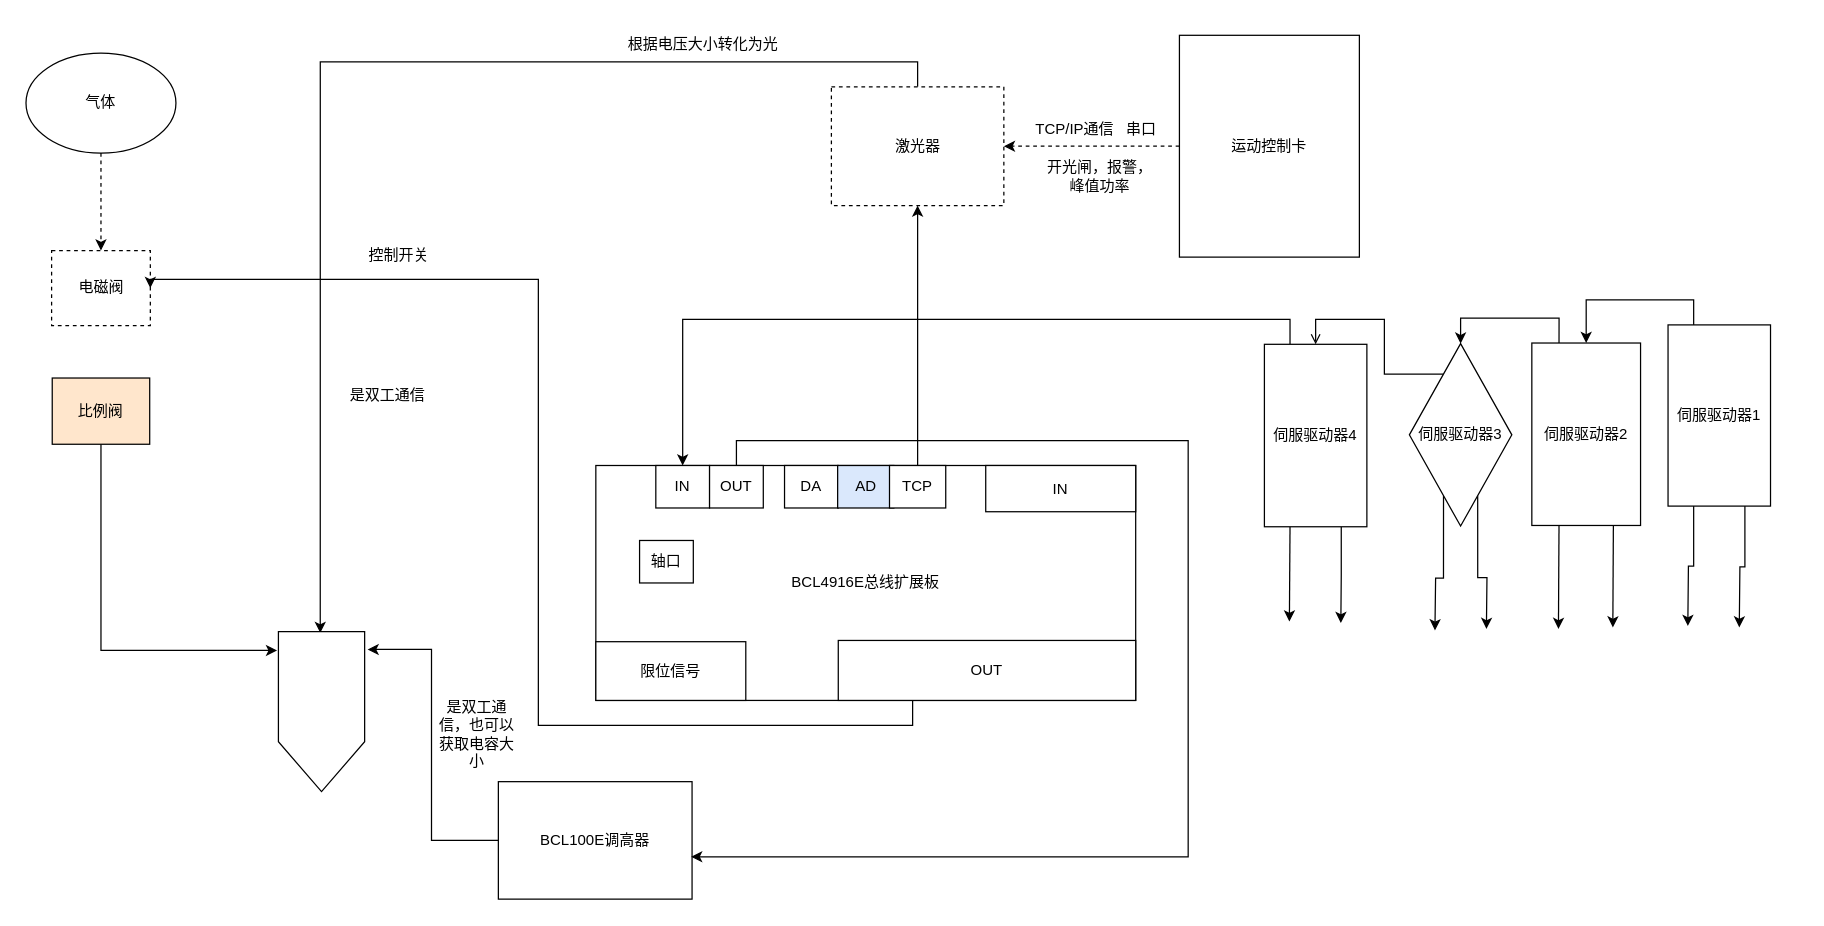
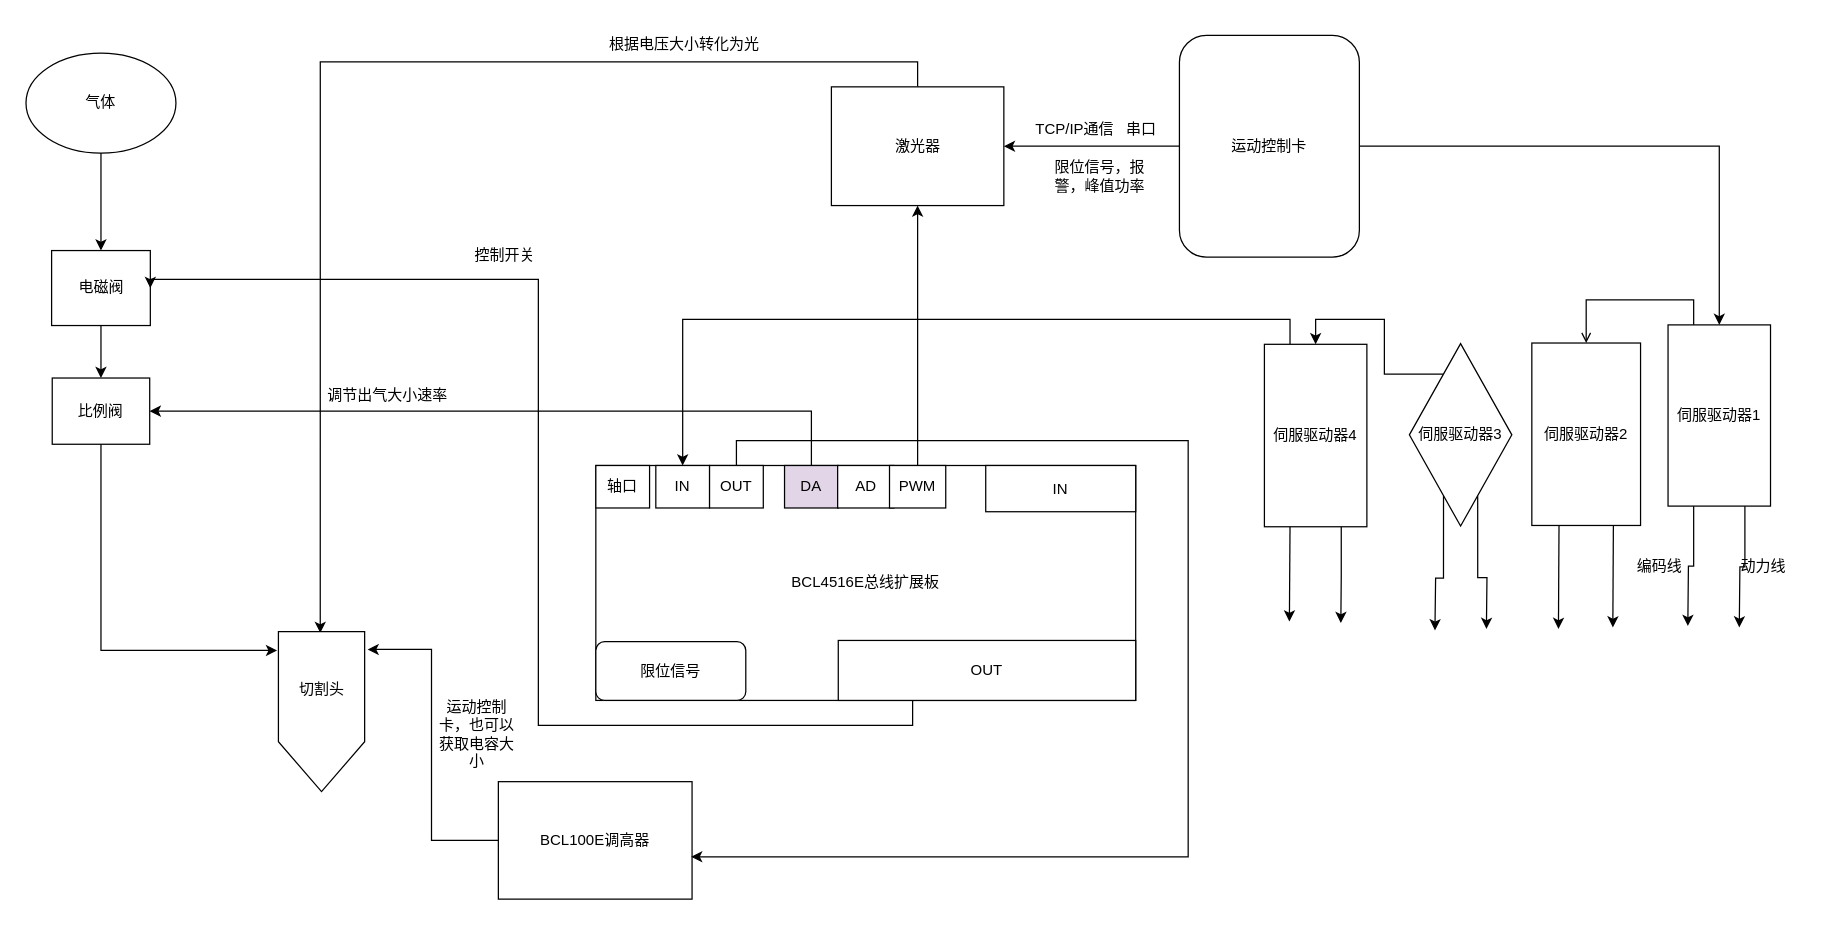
(703, 44) -> (684, 44)
(918, 146) -> (918, 146)
(1095, 146) -> (1095, 146)
(1269, 146) -> (1269, 146)
none -> (1624, 146)
(1100, 177) -> (1100, 177)
(101, 198) -> (101, 198)
(398, 256) -> (504, 256)
(101, 288) -> (101, 288)
(1514, 318) -> none
(1586, 333) -> (1586, 335)
(1316, 337) -> (1316, 334)
none -> (101, 348)
(388, 396) -> (388, 396)
(101, 411) -> (101, 411)
none -> (512, 411)
(811, 487) -> (811, 487)
(866, 487) -> (866, 487)
(918, 487) -> (918, 487)
(666, 562) -> (623, 487)
none -> (1659, 567)
none -> (1763, 567)
(866, 583) -> (866, 583)
(671, 671) -> (671, 671)
none -> (321, 689)
(477, 734) -> (477, 734)
